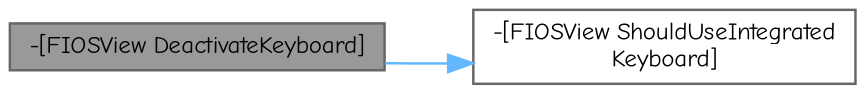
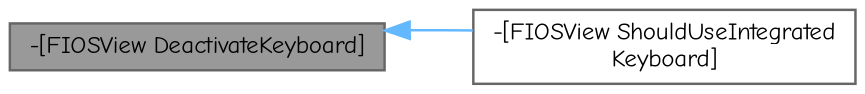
(416, 63) -> (442, 30)
